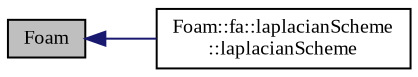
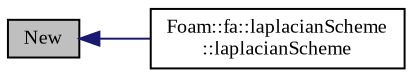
(47, 39) -> (44, 39)
